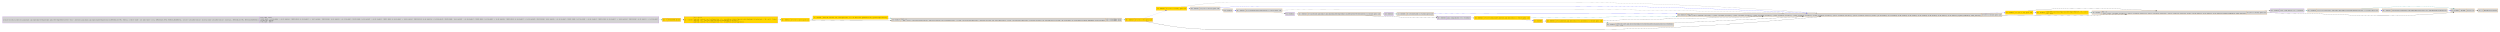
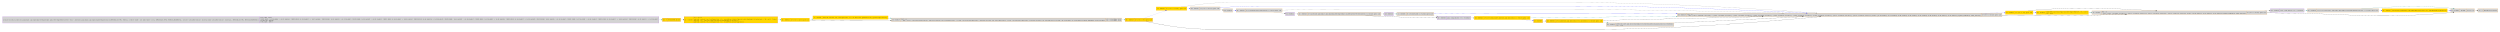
(2415, 10) -> (2415, 10)
